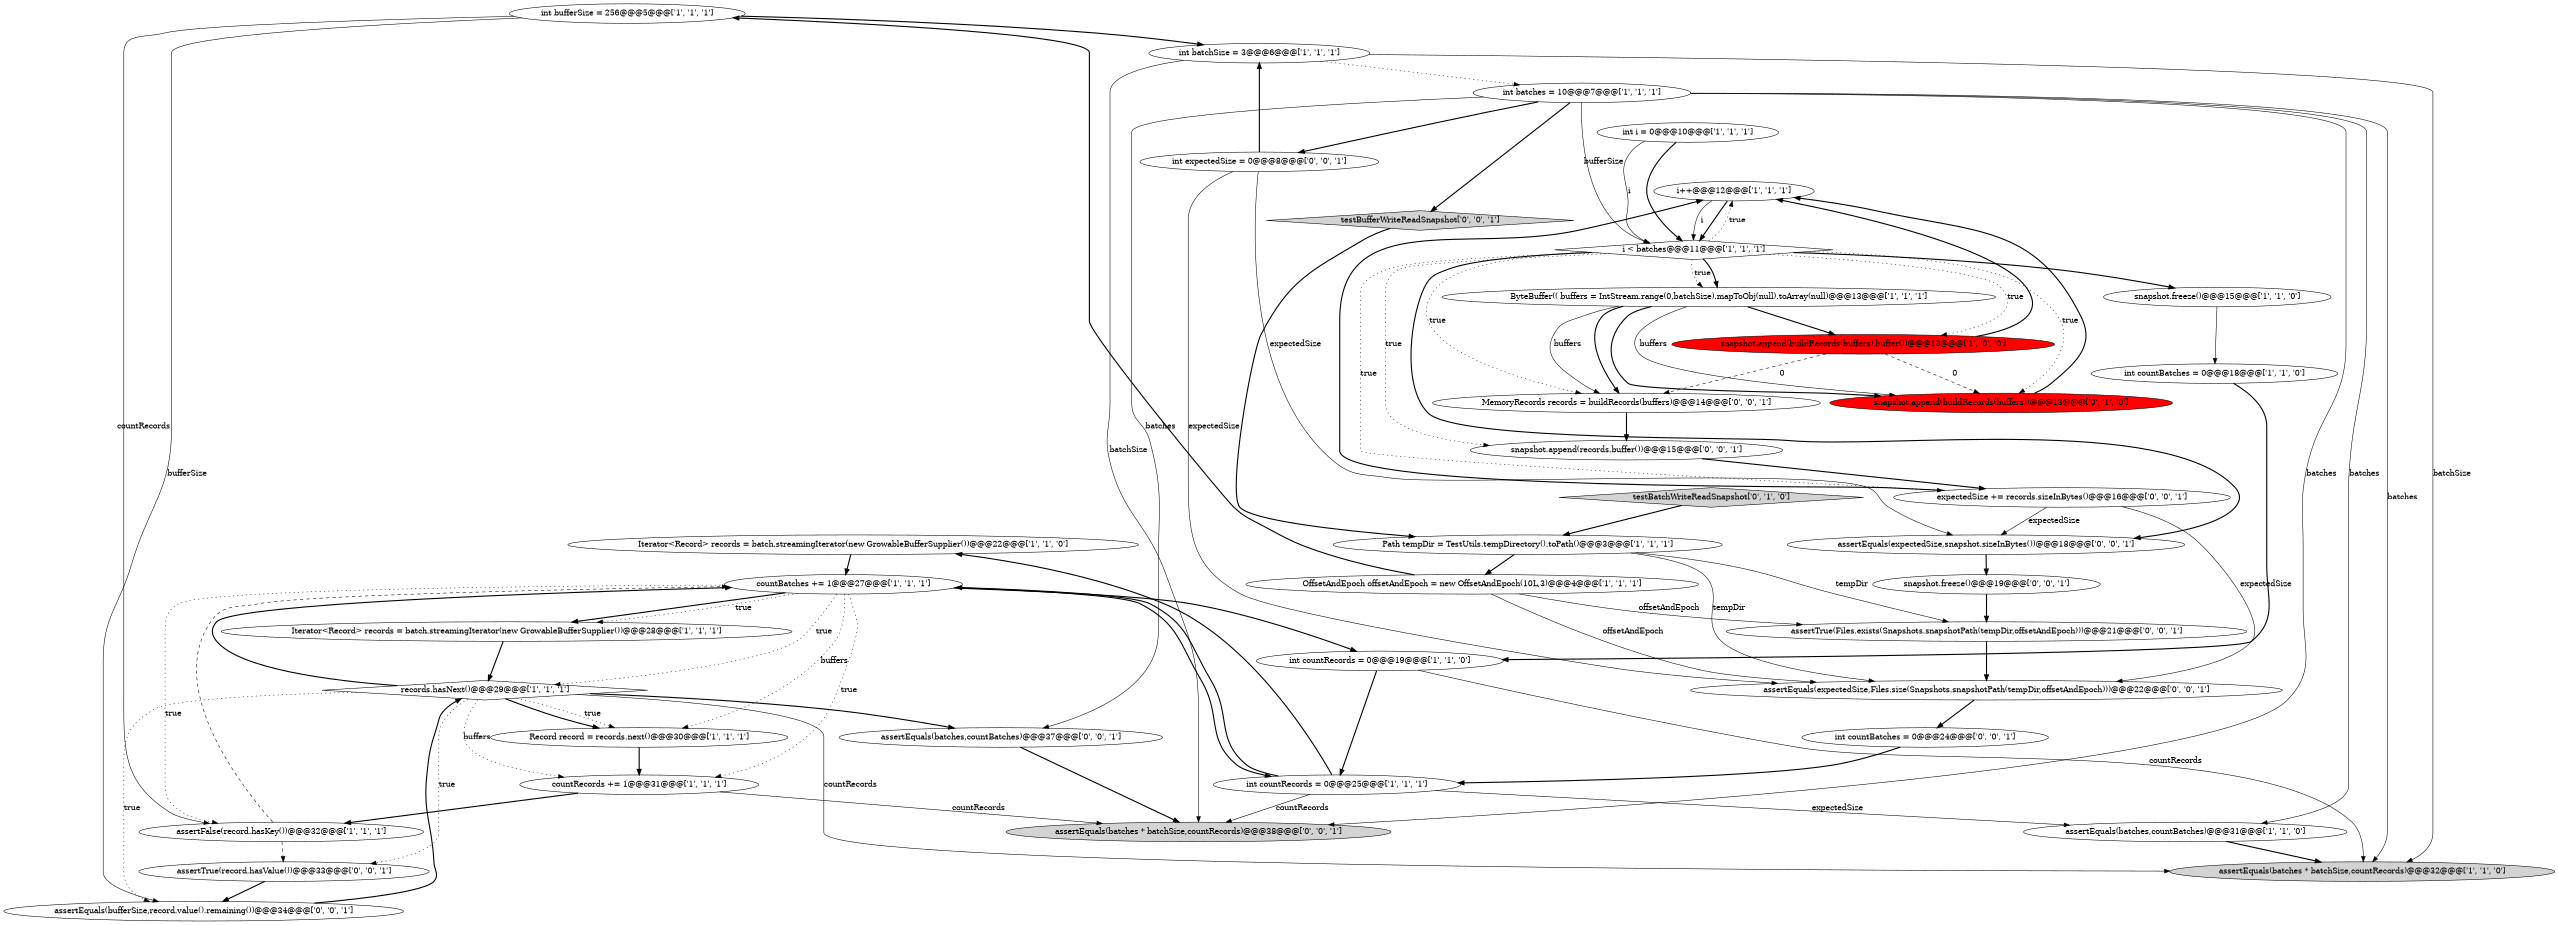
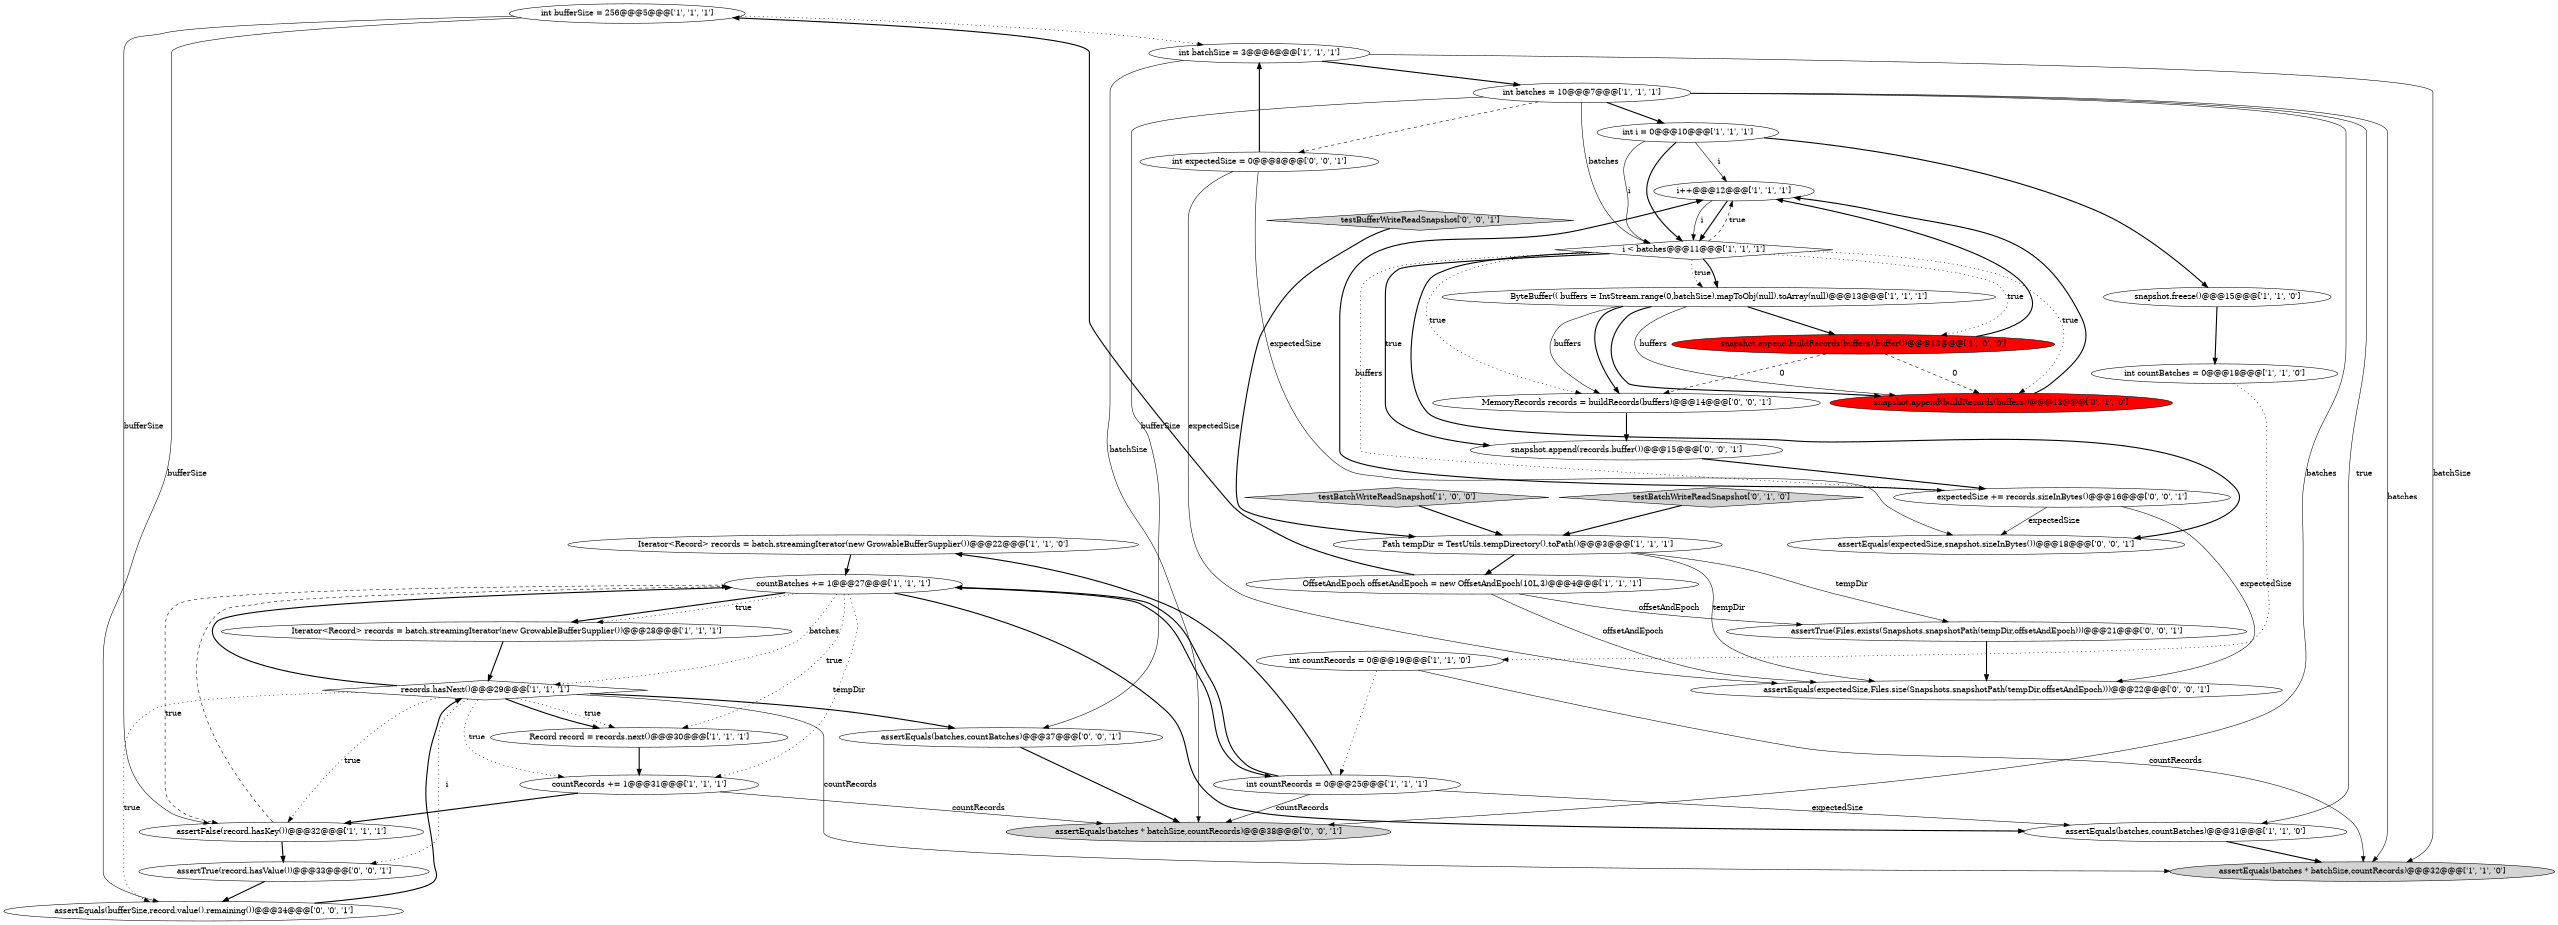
(970, 25) -> (970, 25)
(1418, 73) -> (1418, 73)
(1421, 126) -> (1421, 126)
(1503, 155) -> (1632, 112)
none -> (1709, 160)
(1604, 162) -> (1604, 162)
(1723, 226) -> (1723, 226)
(1982, 263) -> (1996, 177)
(1386, 285) -> (1386, 285)
(2216, 332) -> (2216, 332)
(1369, 374) -> (1369, 374)
(144, 427) -> (144, 427)
(1161, 427) -> (1161, 427)
(2364, 474) -> (2364, 474)
none -> (1397, 497)
(1986, 584) -> none
(325, 591) -> (325, 591)
(1166, 600) -> (1444, 823)
(824, 632) -> (824, 632)
(2019, 653) -> (2019, 653)
(834, 661) -> (834, 661)
(849, 690) -> (849, 690)
(1359, 720) -> (1359, 720)
(477, 737) -> (477, 737)
(1925, 737) -> none
none -> (357, 746)
(447, 785) -> (447, 785)
(282, 849) -> (282, 849)
